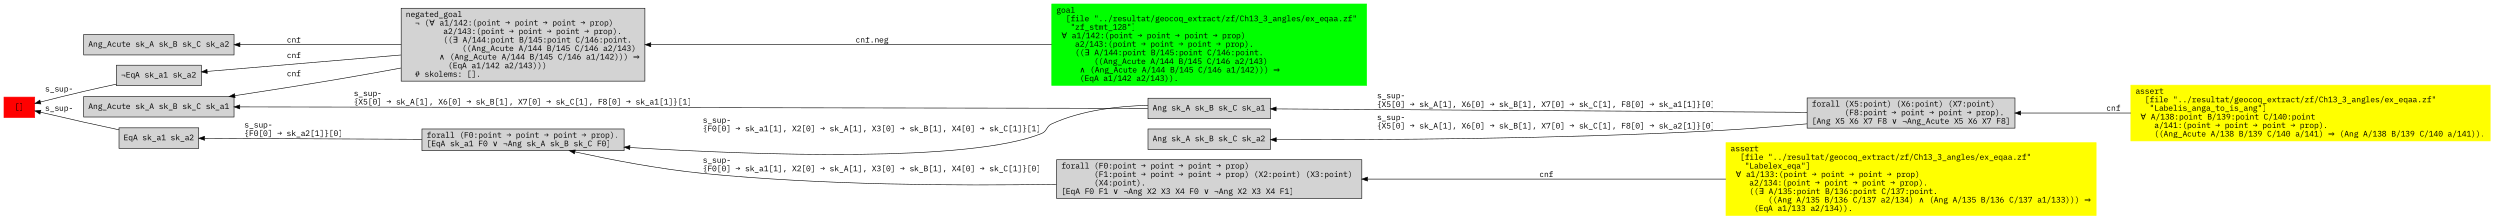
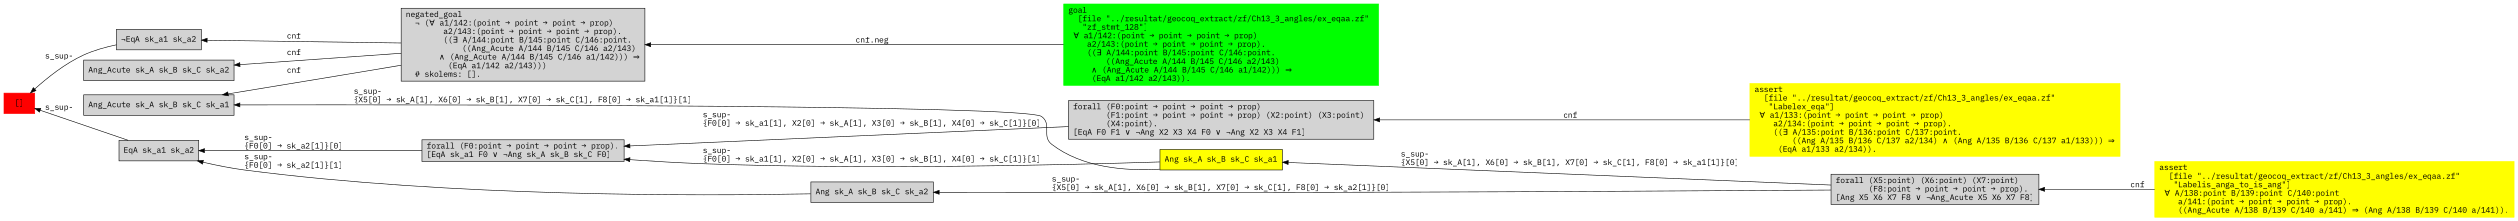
(1209, 108) -> (1221, 160)
none -> (506, 191)
